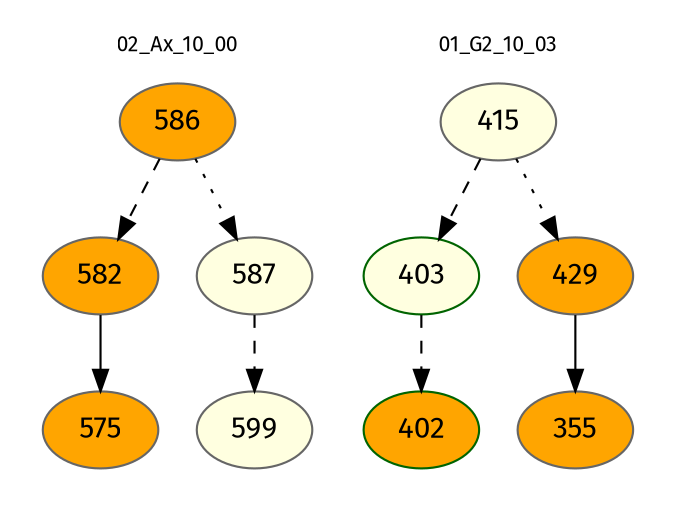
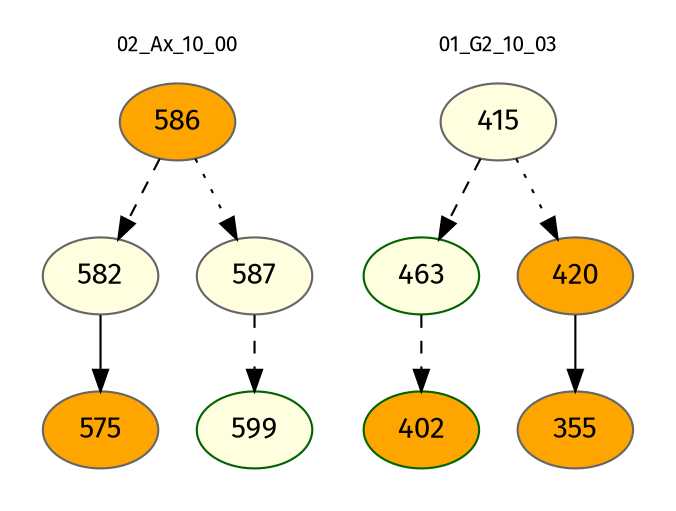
(101, 276) -> (101, 276)
(421, 276) -> (421, 276)
(575, 276) -> (575, 276)
(255, 430) -> (255, 430)
